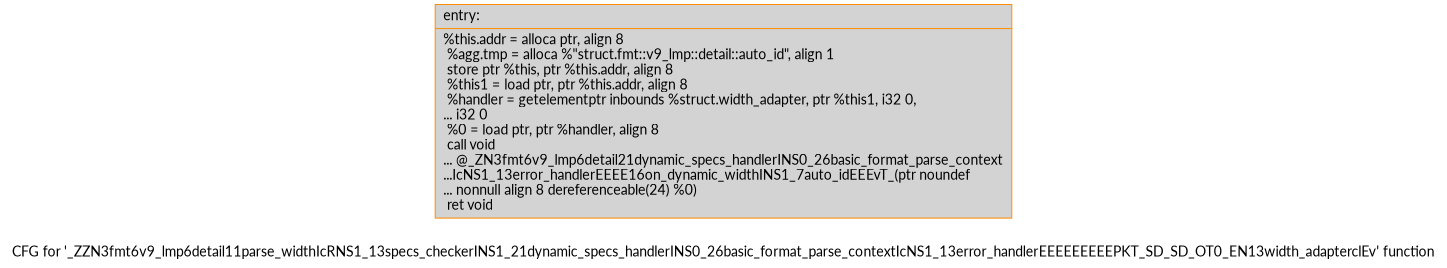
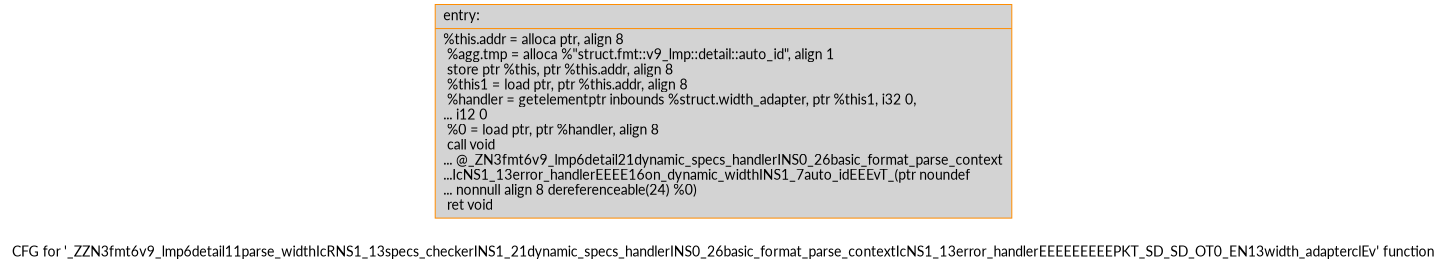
(466, 115) -> (466, 115)
